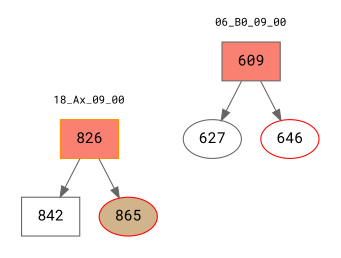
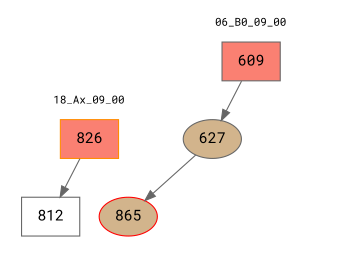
(212, 139) -> (212, 139)
(290, 139) -> none
(107, 174) -> (174, 174)
(51, 217) -> (51, 217)
